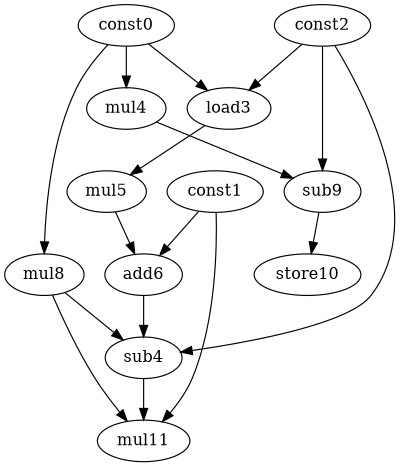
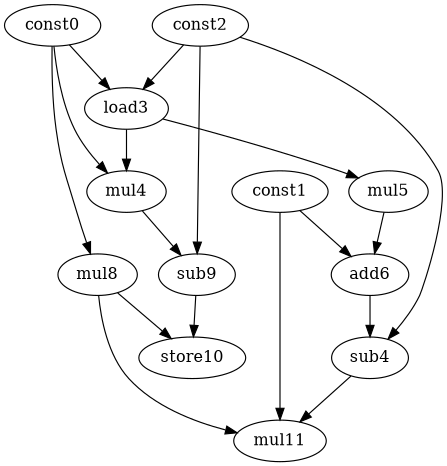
none -> (126, 144)
(89, 312) -> (140, 312)
